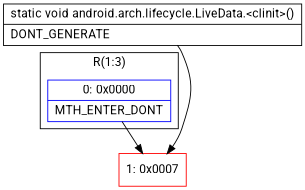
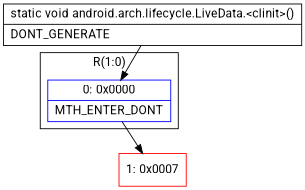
(109, 63) -> (109, 63)
(190, 96) -> (133, 59)
